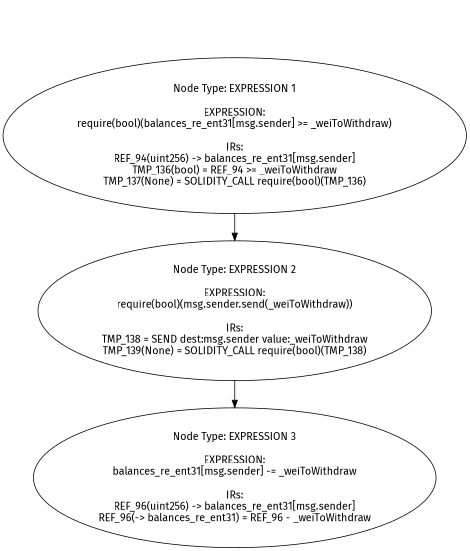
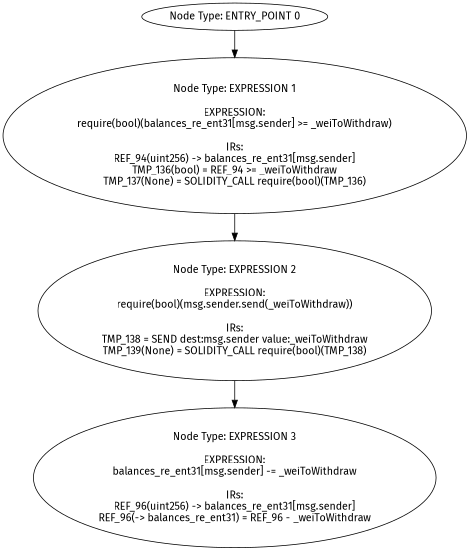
none -> (235, 17)
